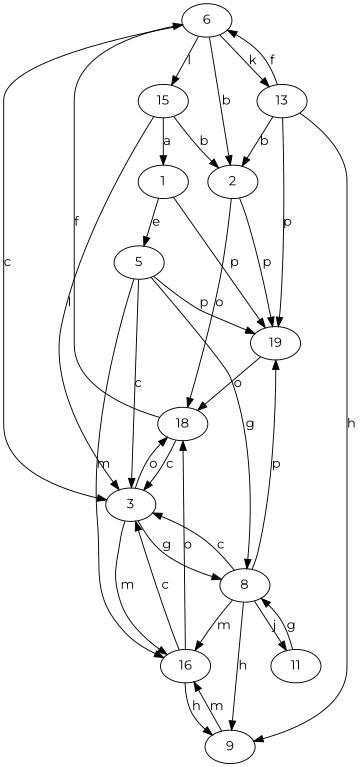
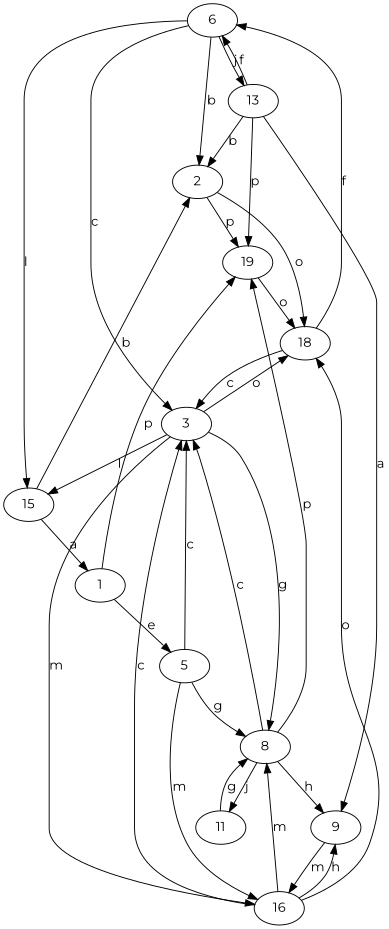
(253, 61) -> (236, 61)
(66, 306) -> (112, 462)
(197, 308) -> none
(352, 424) -> (381, 464)
(216, 621) -> (273, 832)
